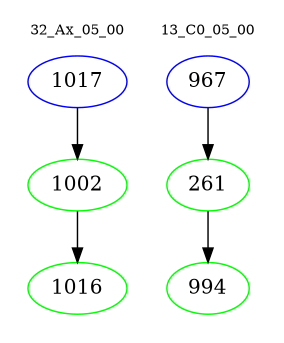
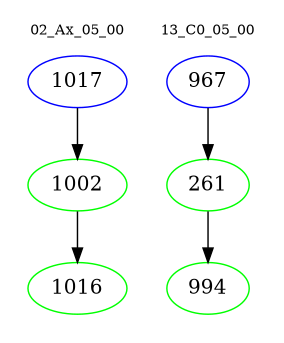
(77, 31) -> (77, 31)
